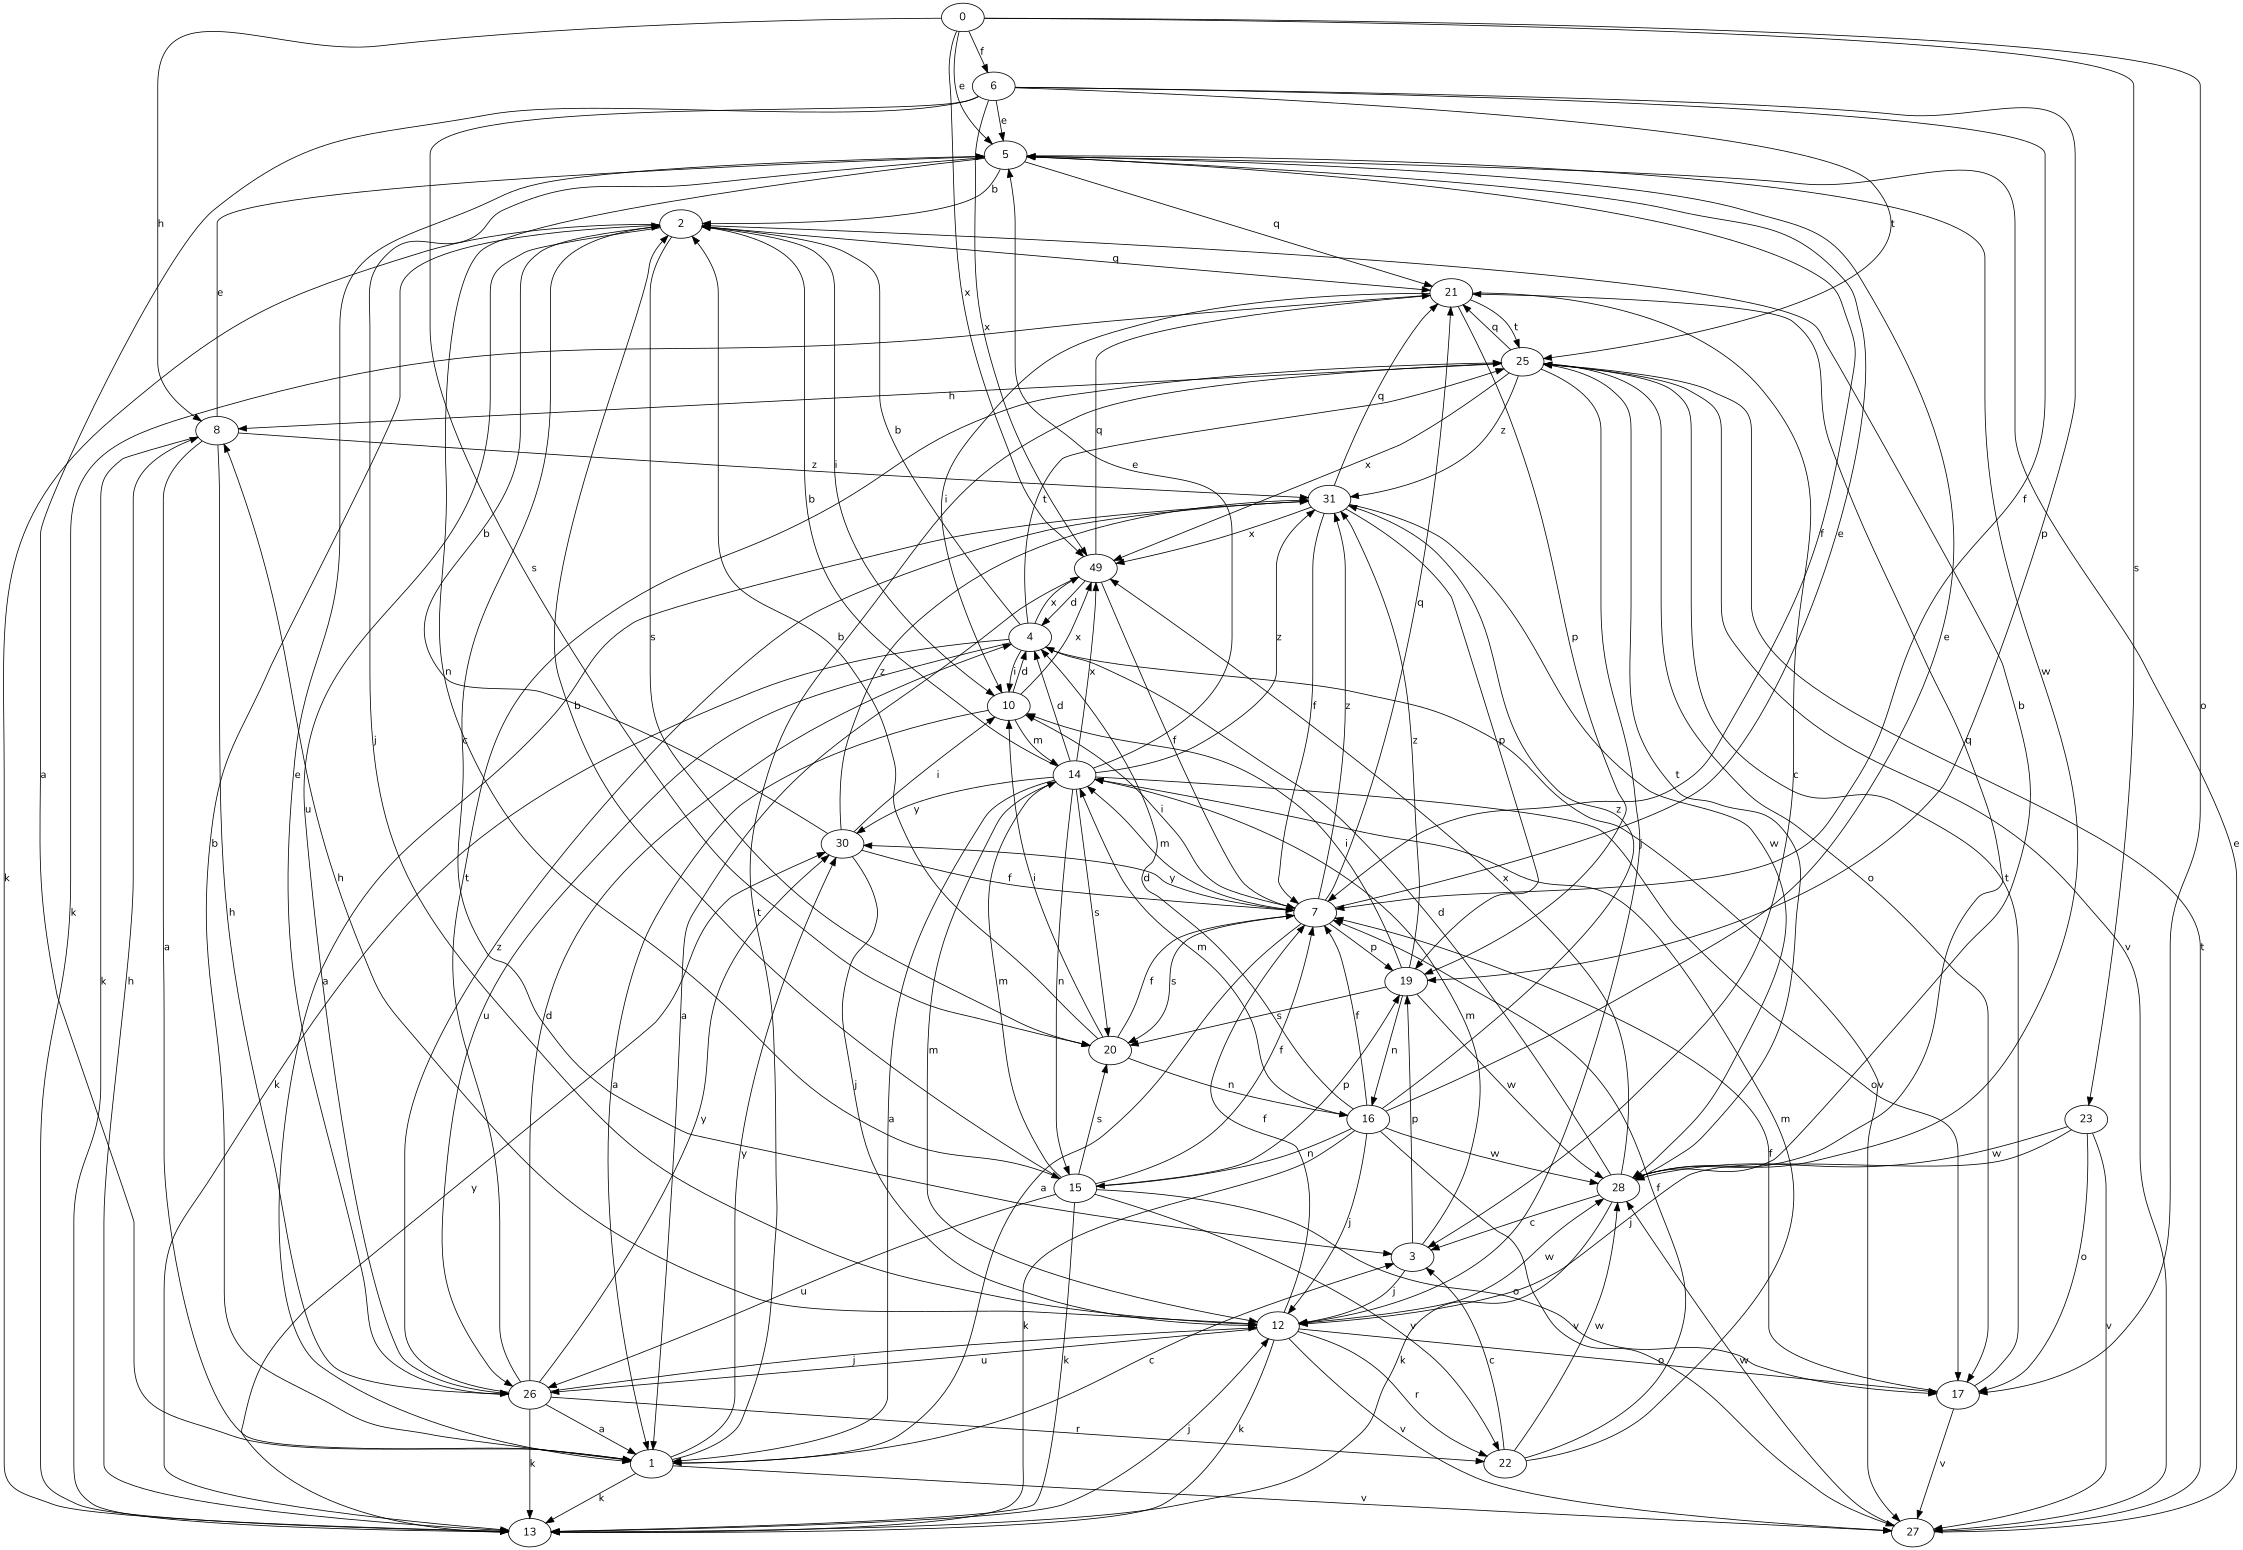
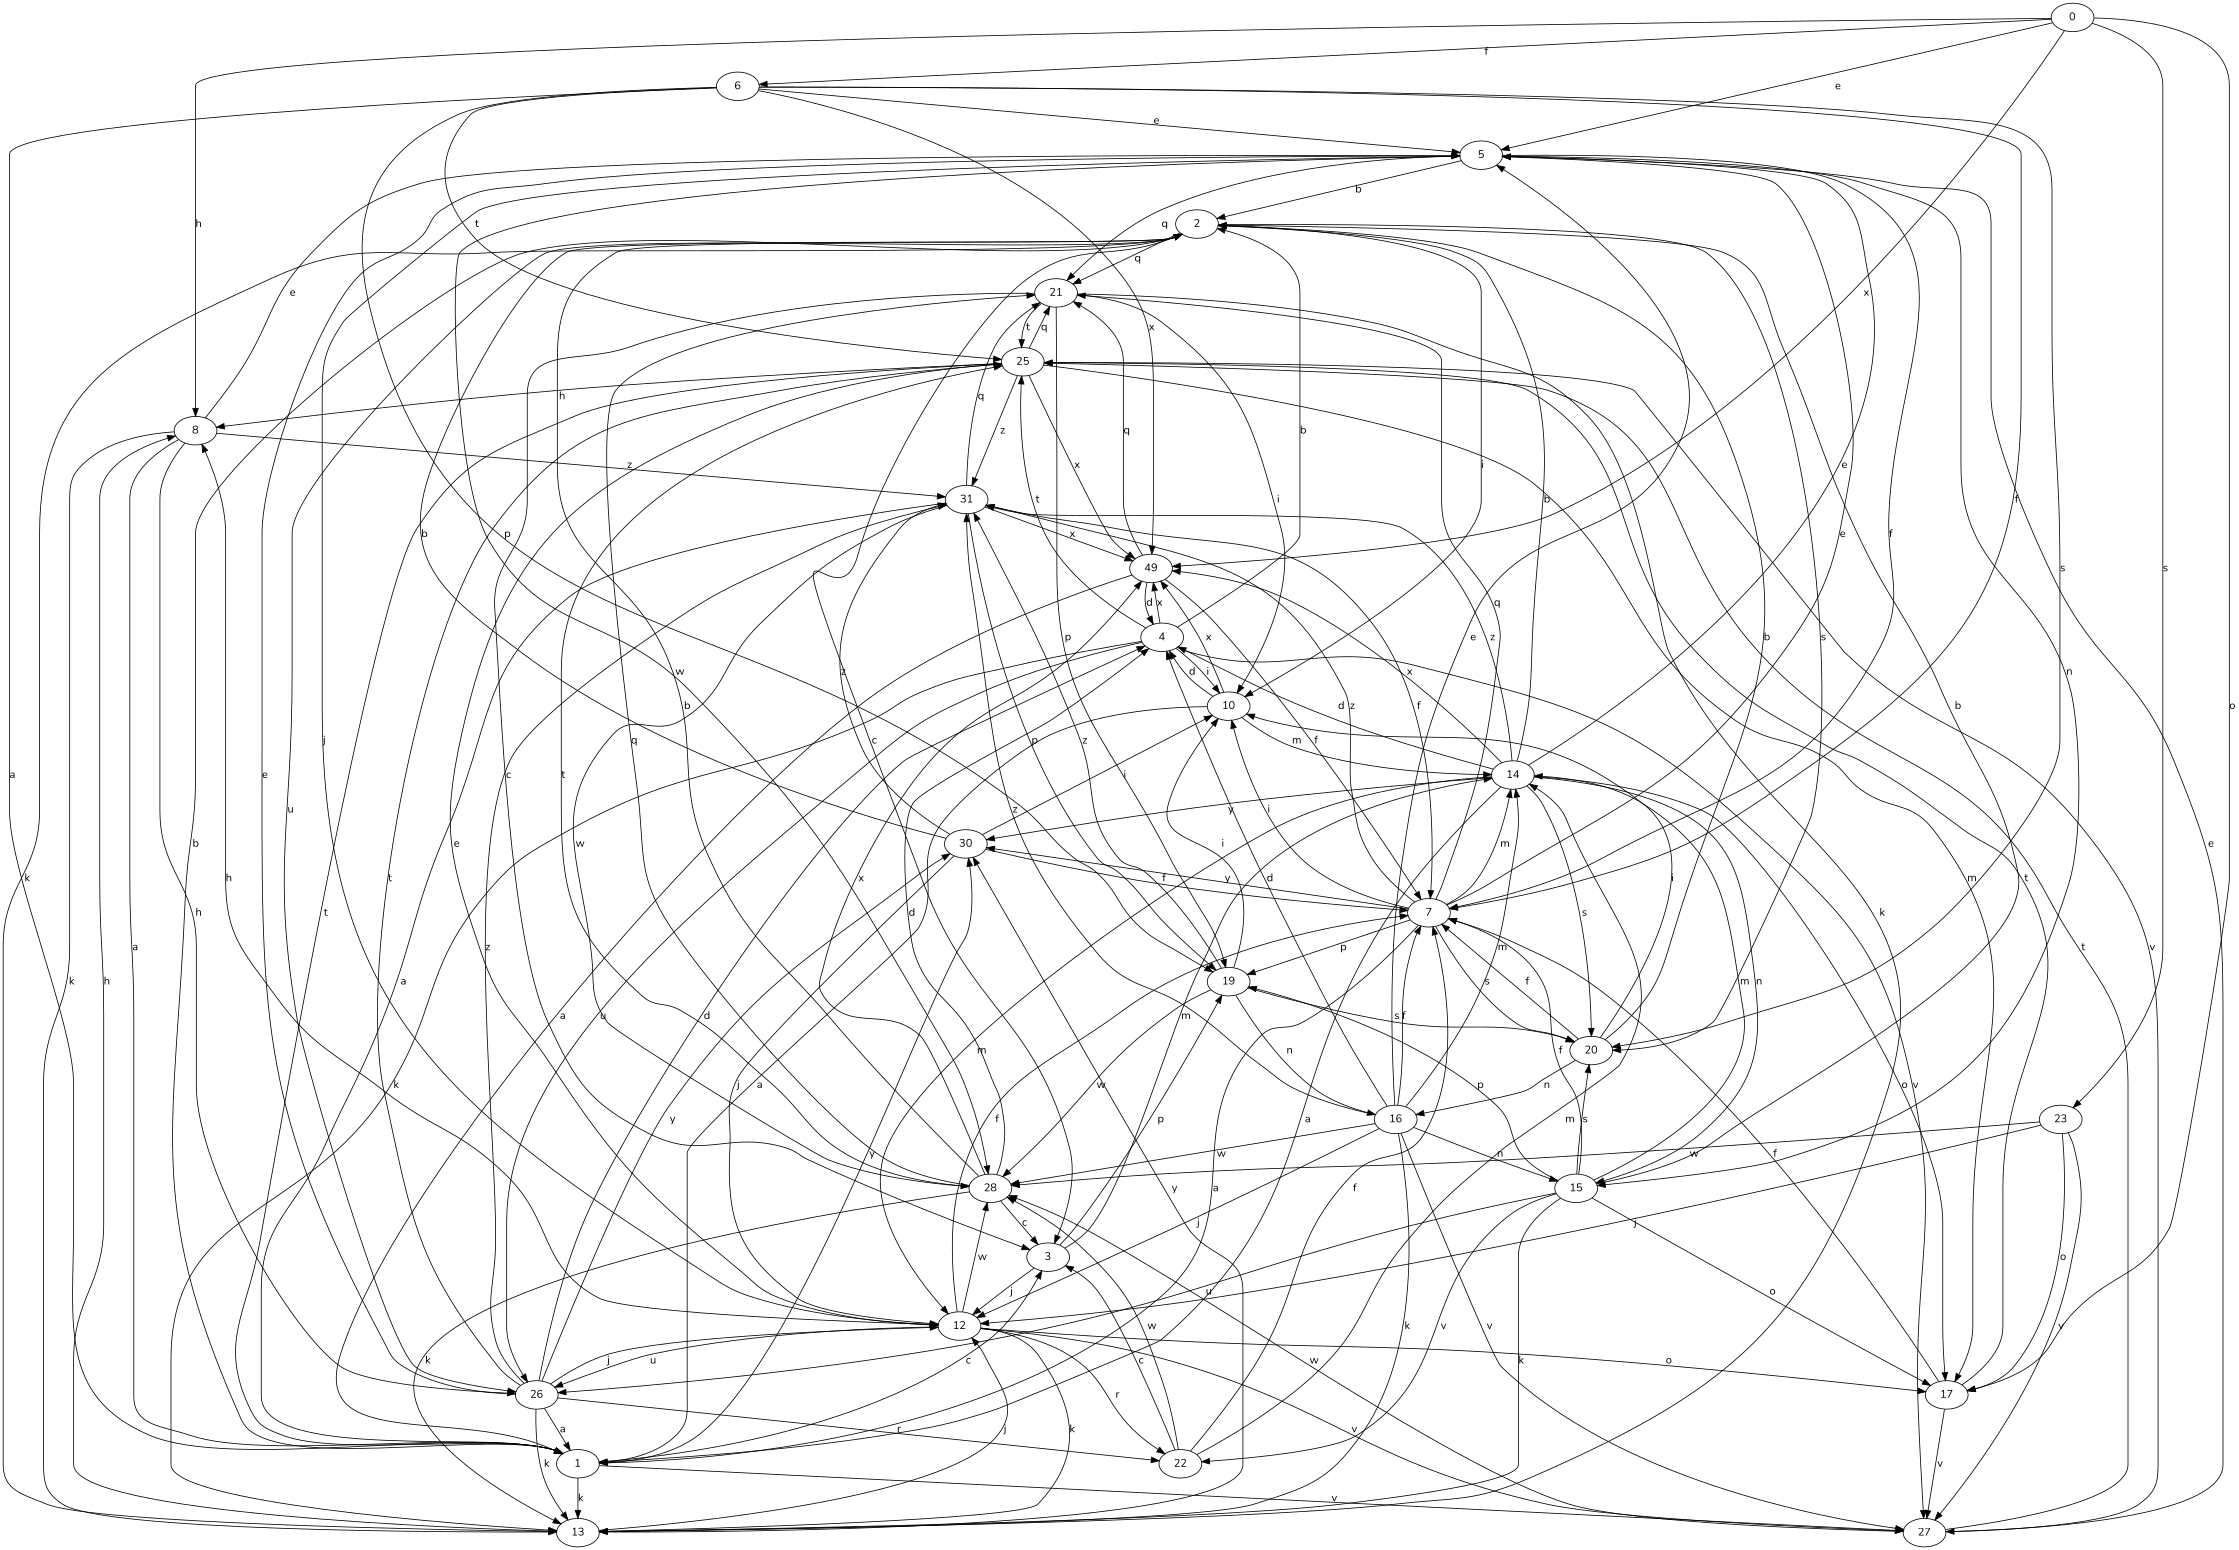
(783, 735) -> (341, 814)
(1641, 844) -> (457, 844)
(1871, 878) -> (1972, 878)
